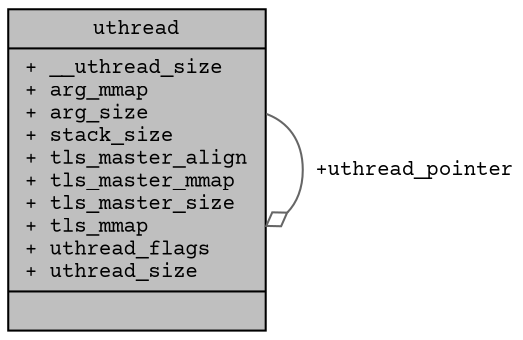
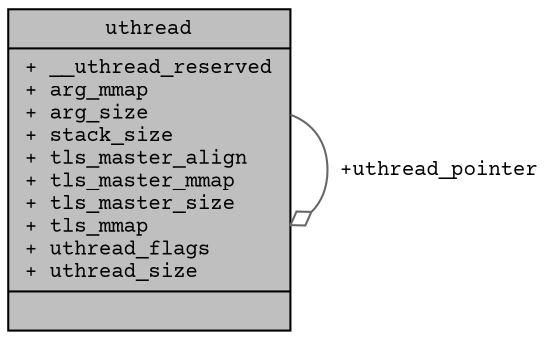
(125, 67) -> (149, 67)
